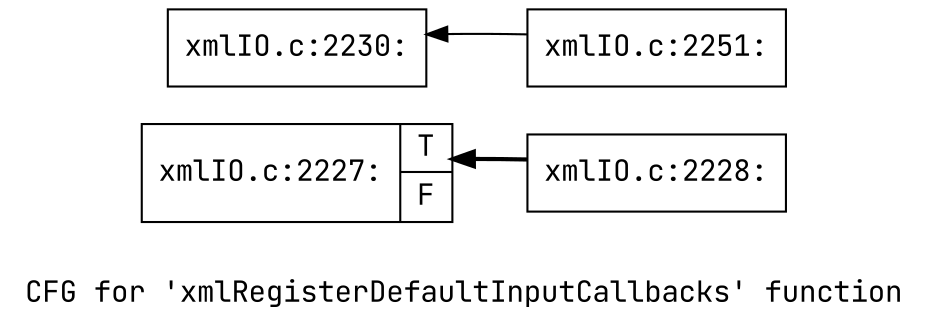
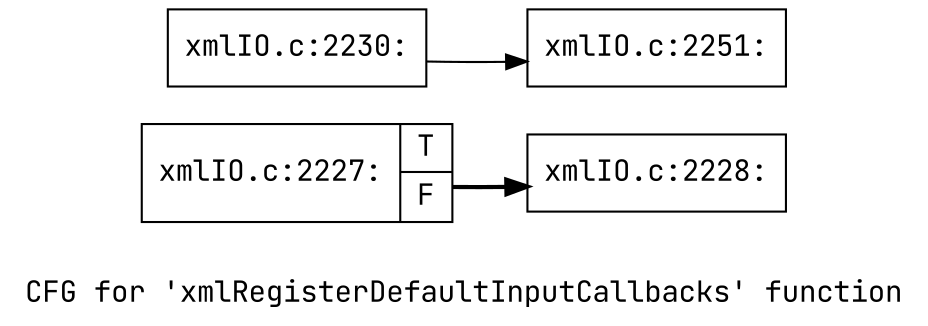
(487, 34) -> (466, 62)
(501, 159) -> (480, 187)
